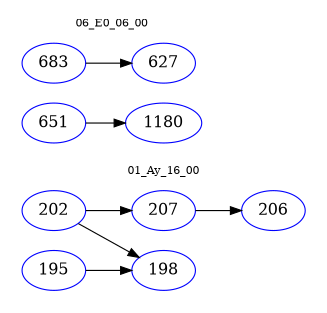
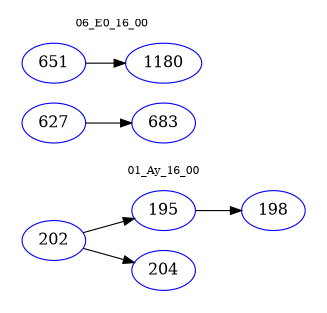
(112, 24) -> (112, 24)
(103, 63) -> (103, 123)
(164, 211) -> (164, 270)
(273, 211) -> none
(104, 238) -> (103, 227)
